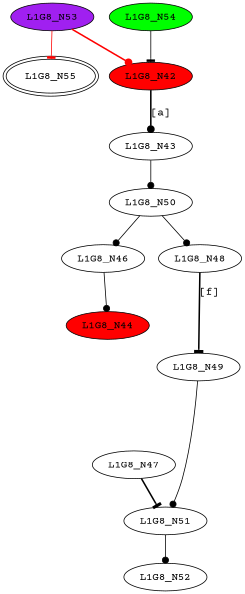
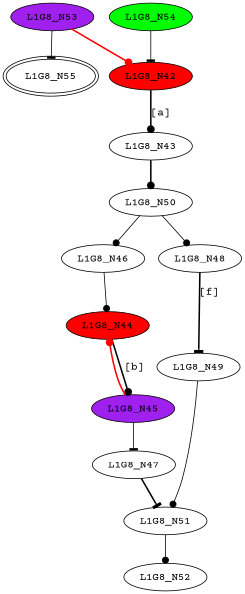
(52, 43) -> (52, 43)
(151, 171) -> (151, 171)
none -> (133, 409)
